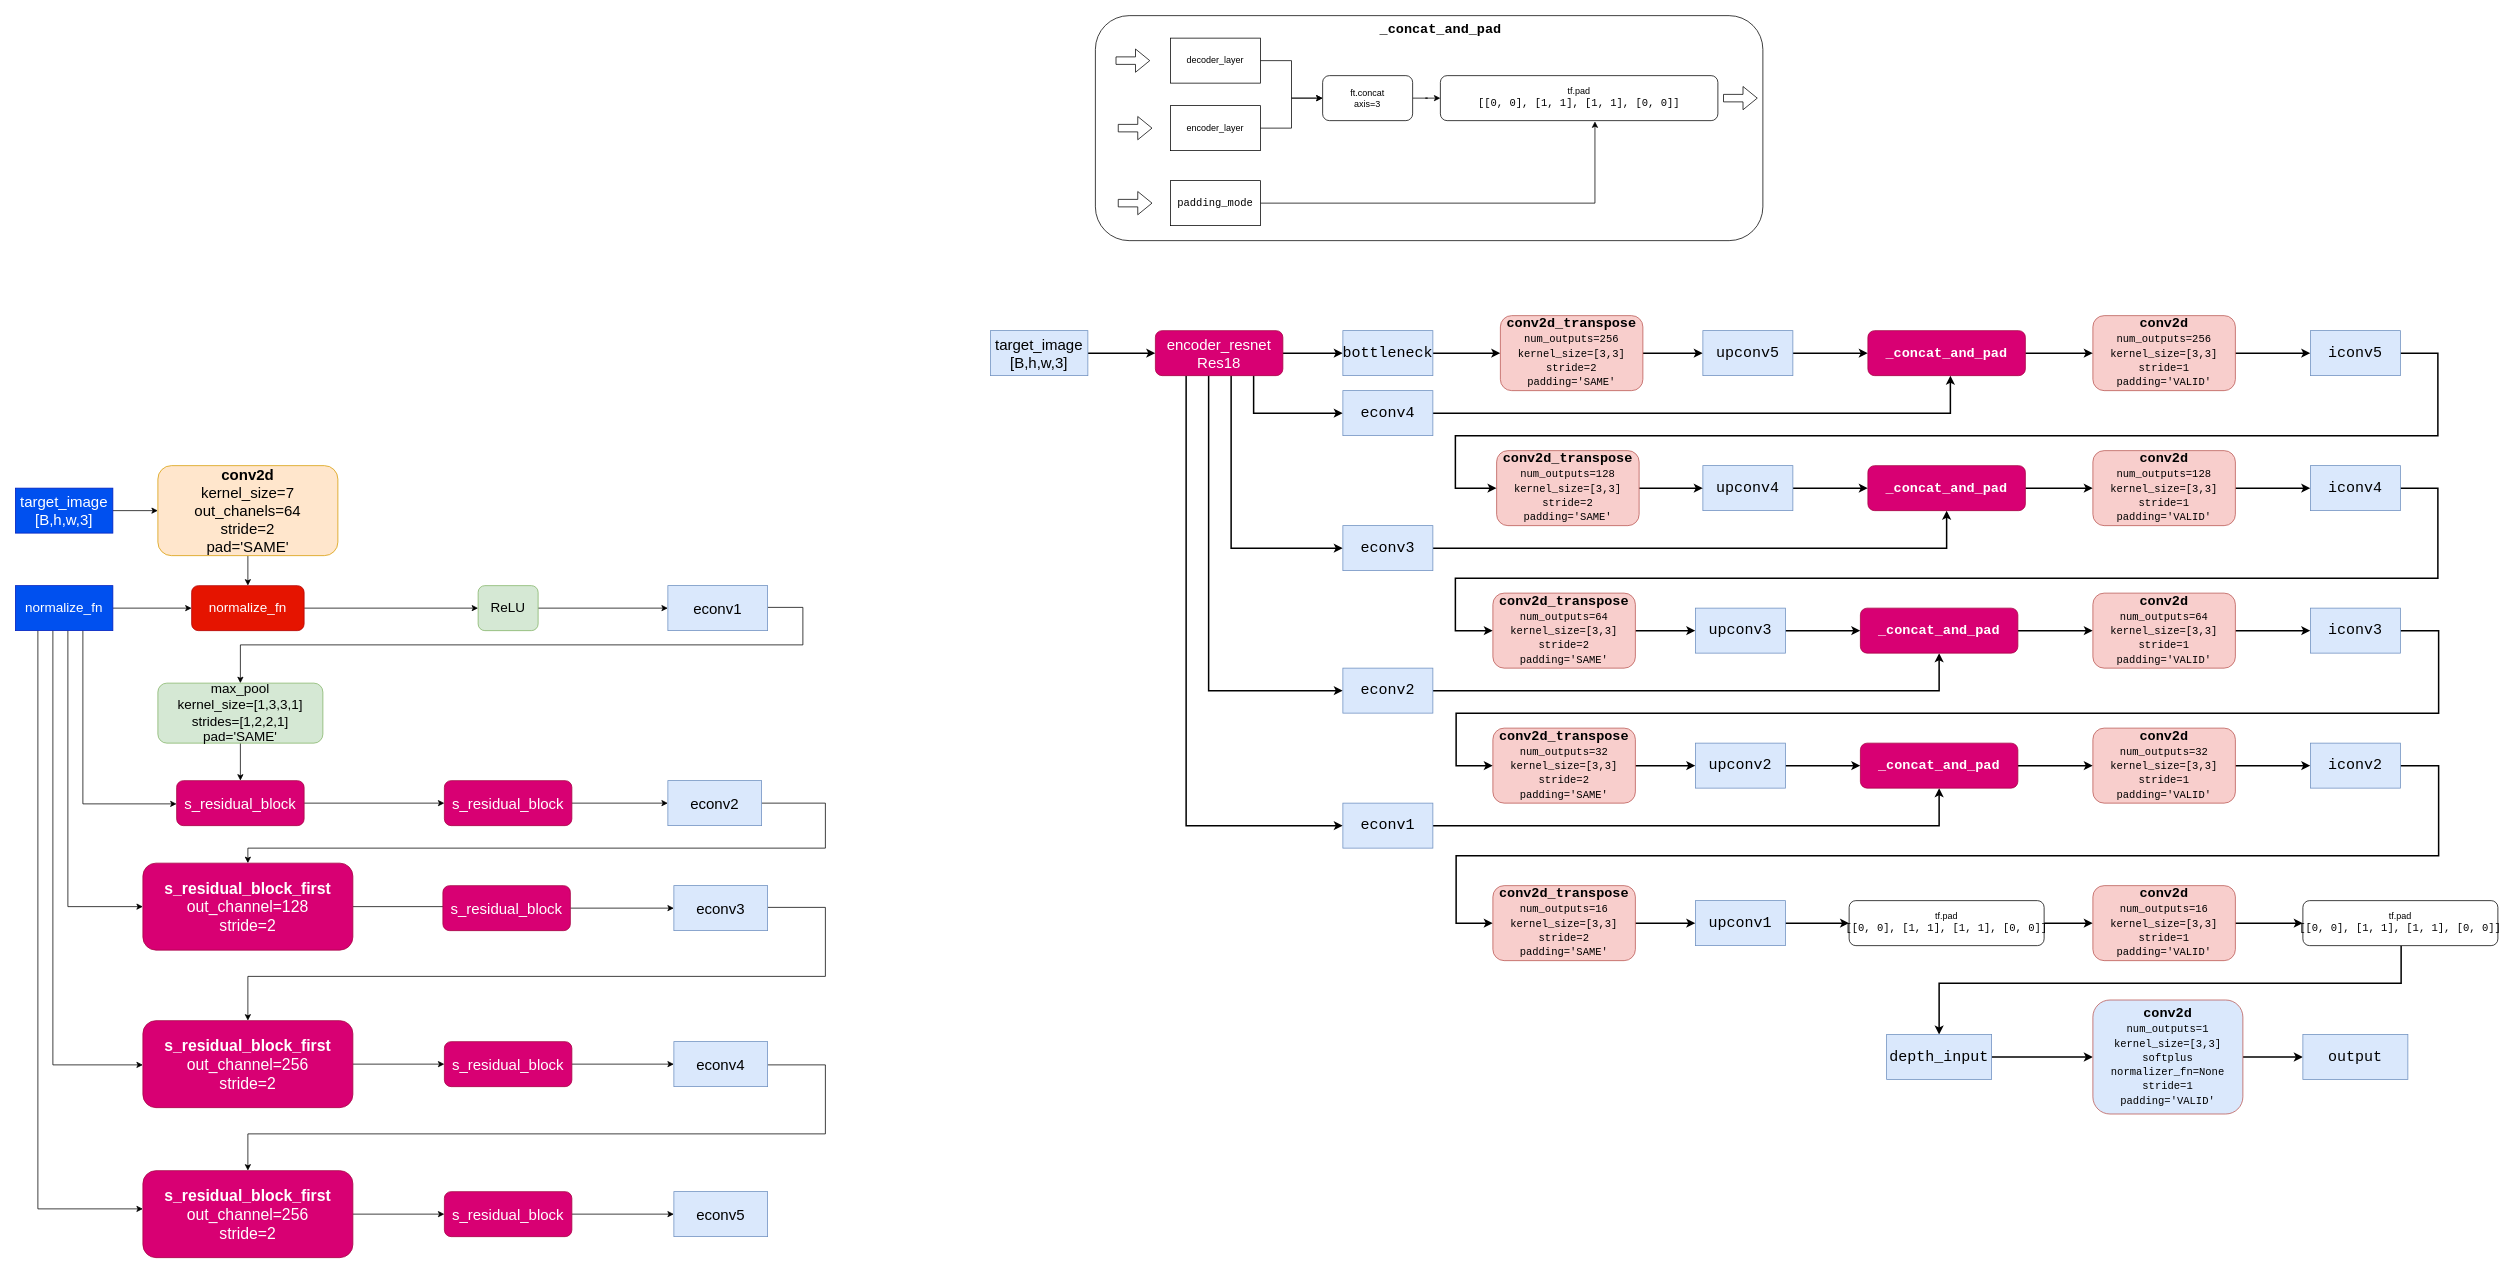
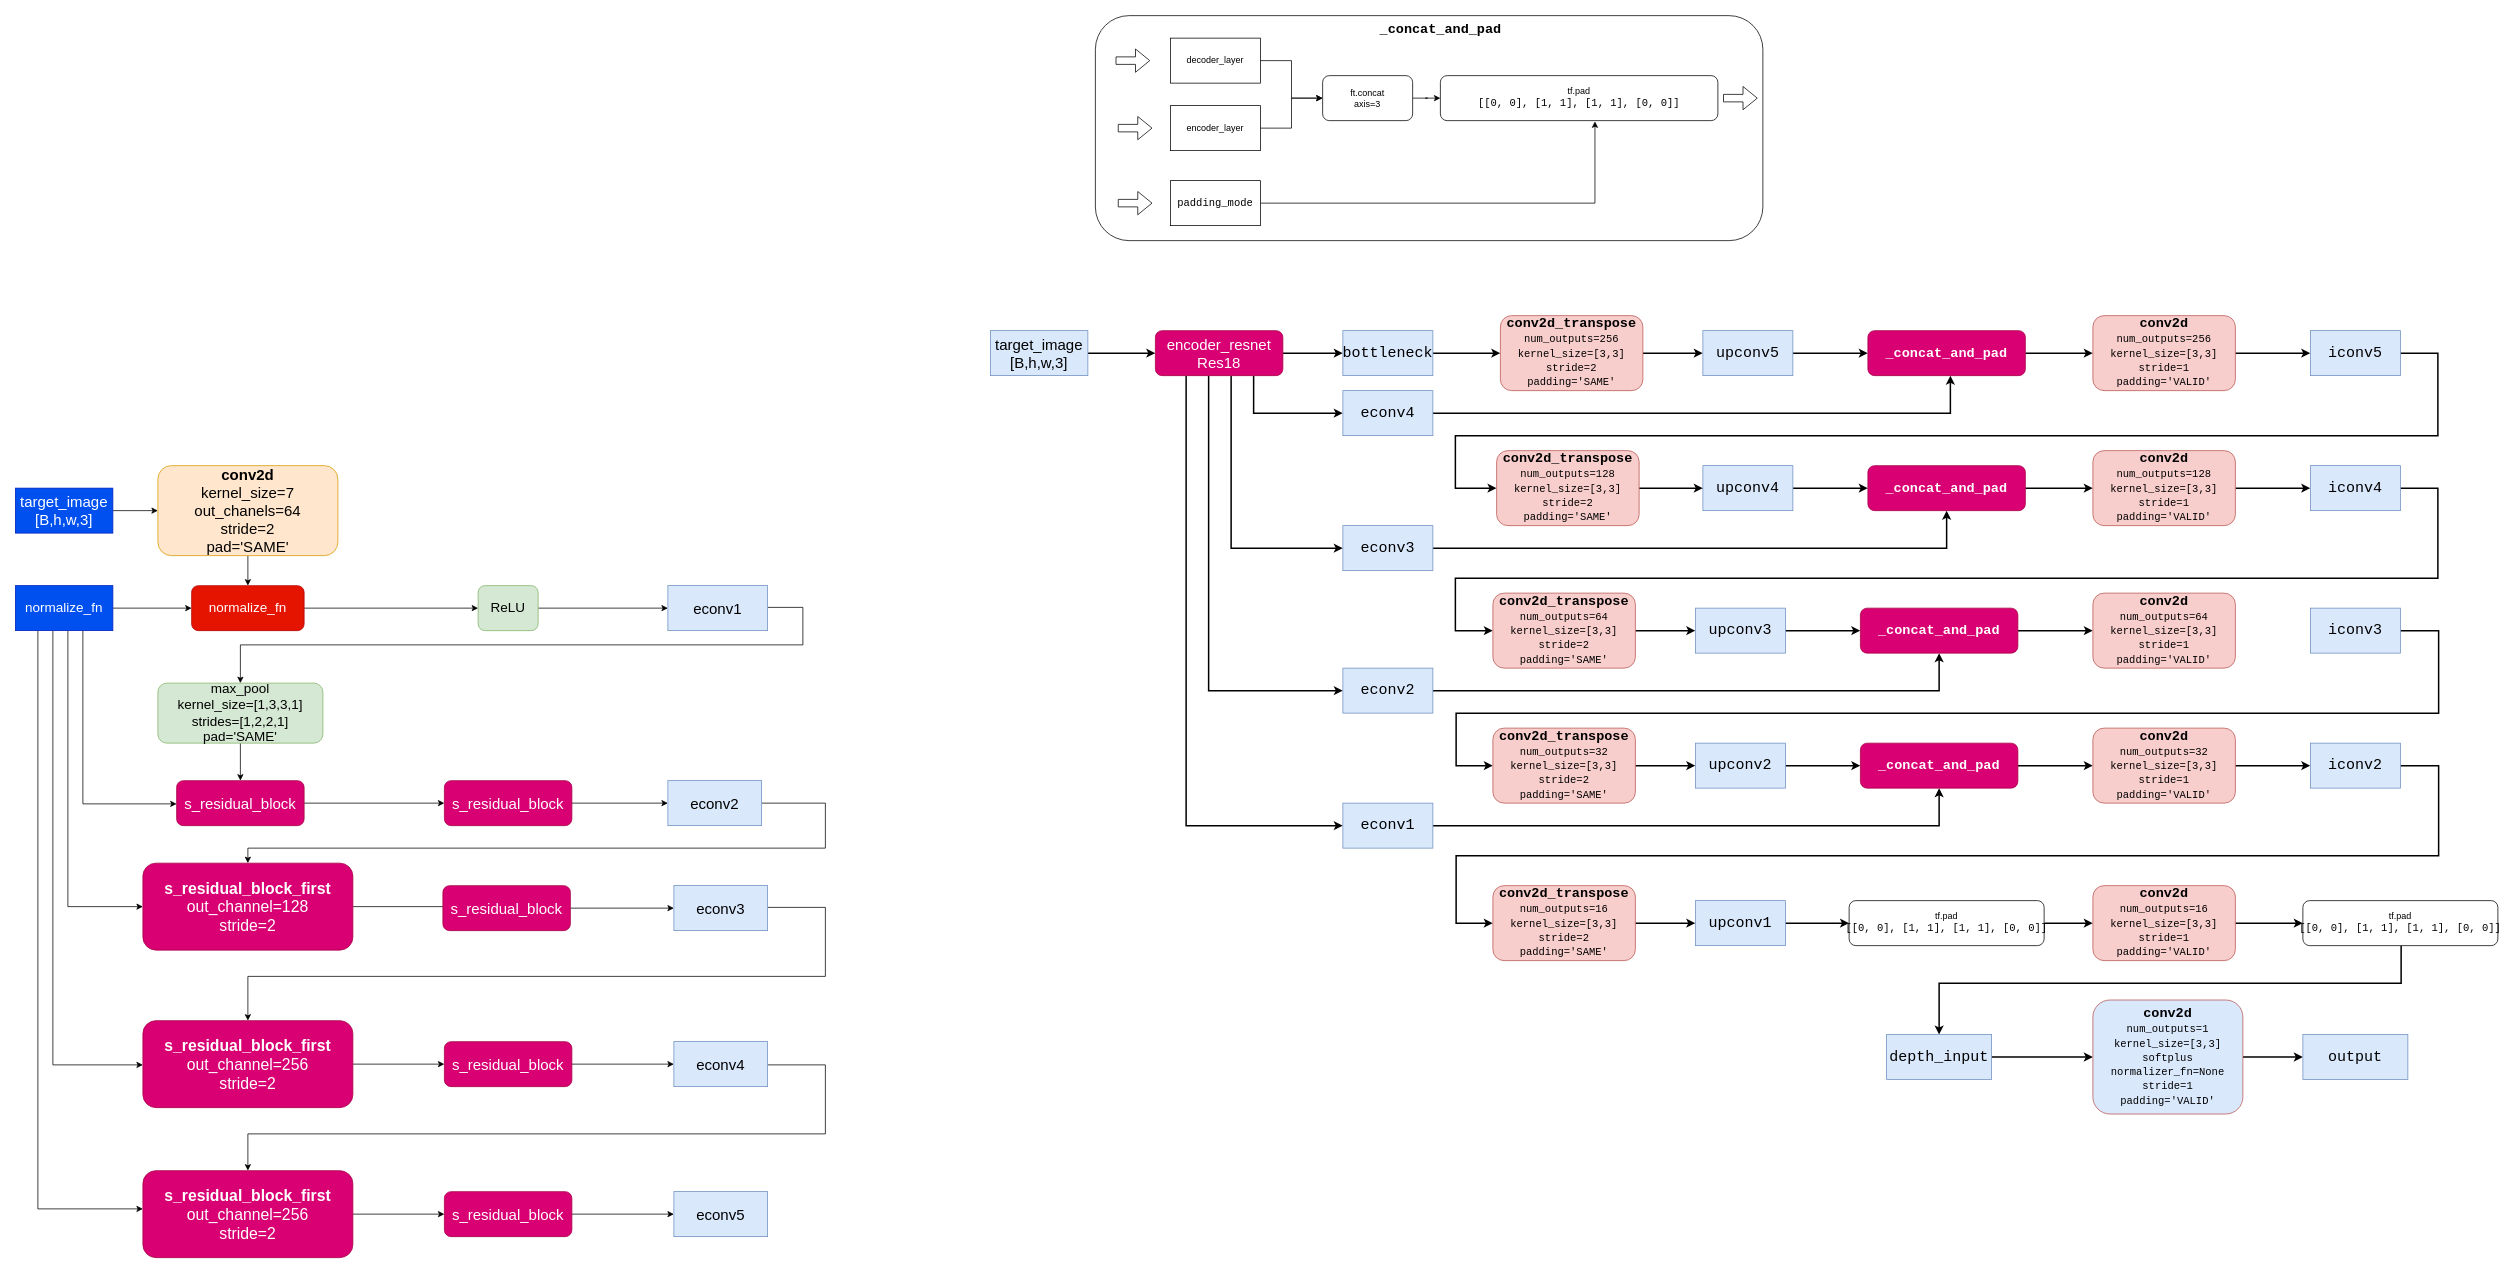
(2270, 630) -> none
